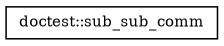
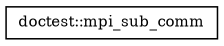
(112, 23) -> (112, 23)
